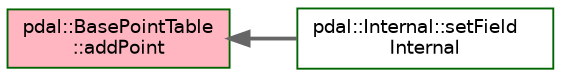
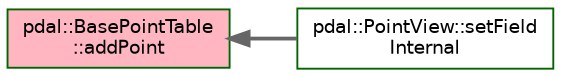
(425, 39) -> (425, 39)
